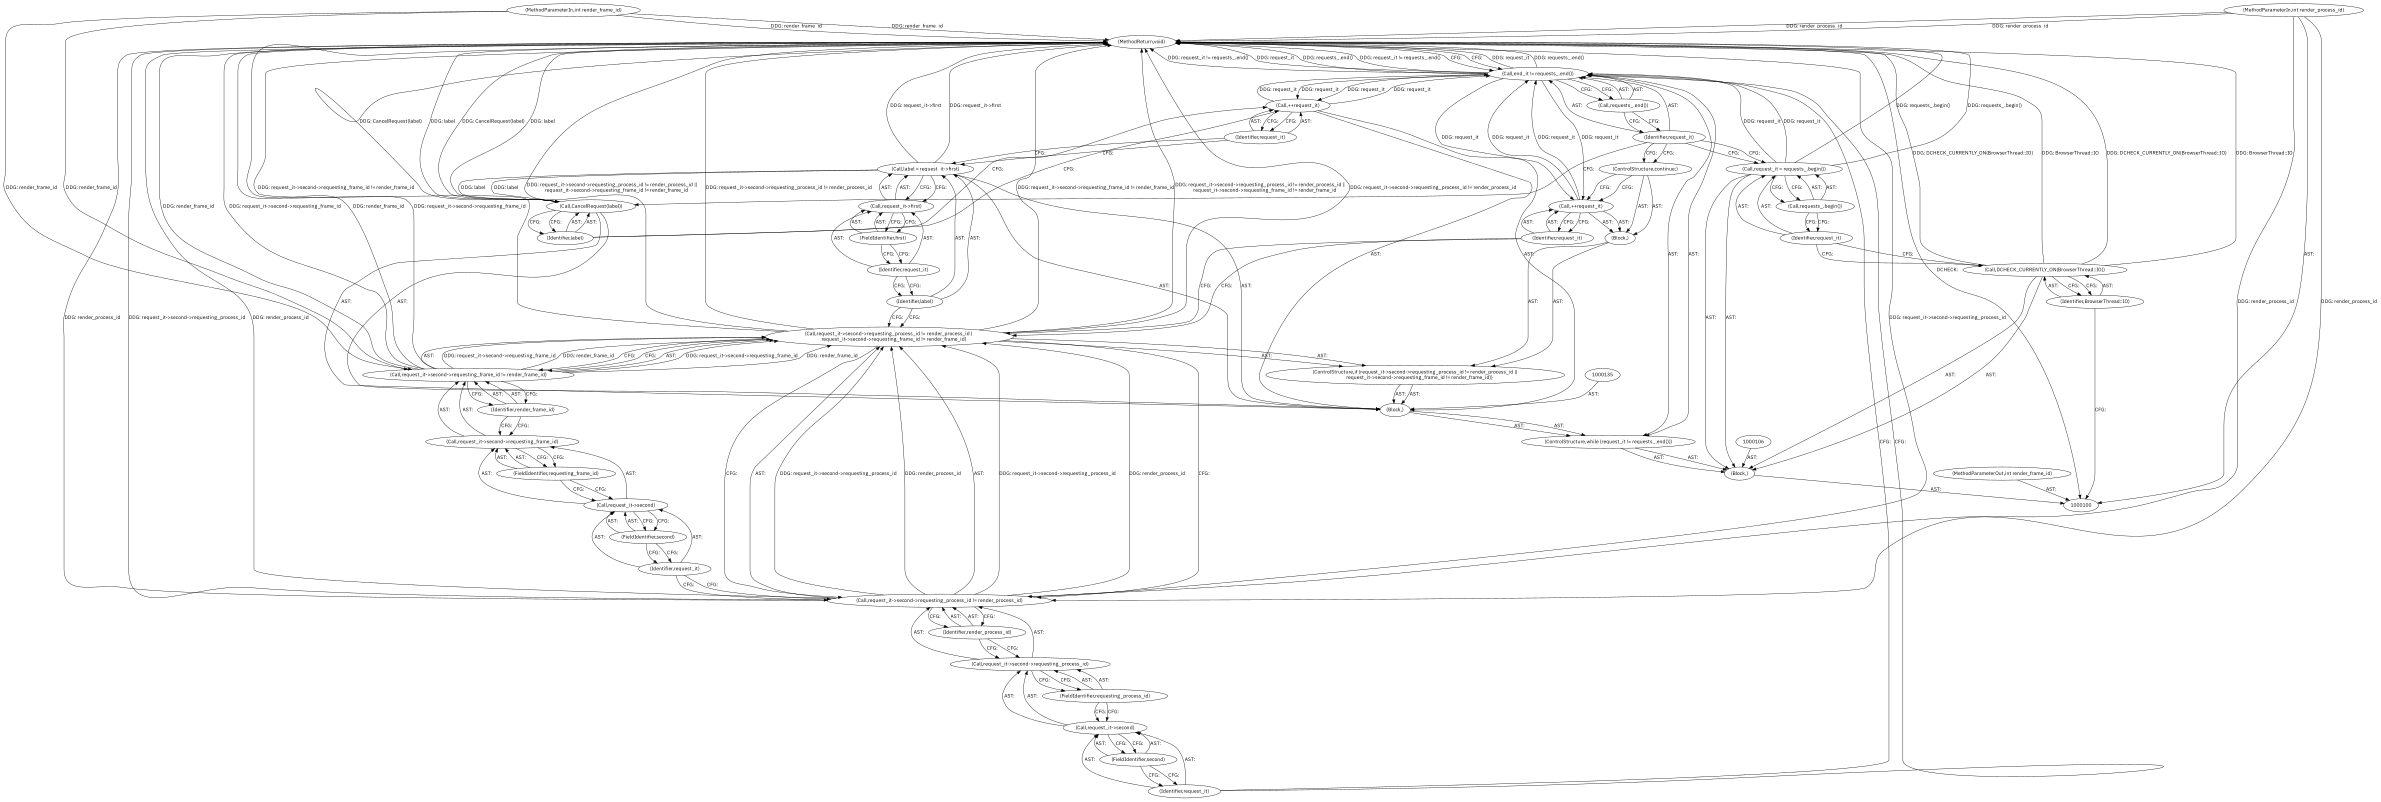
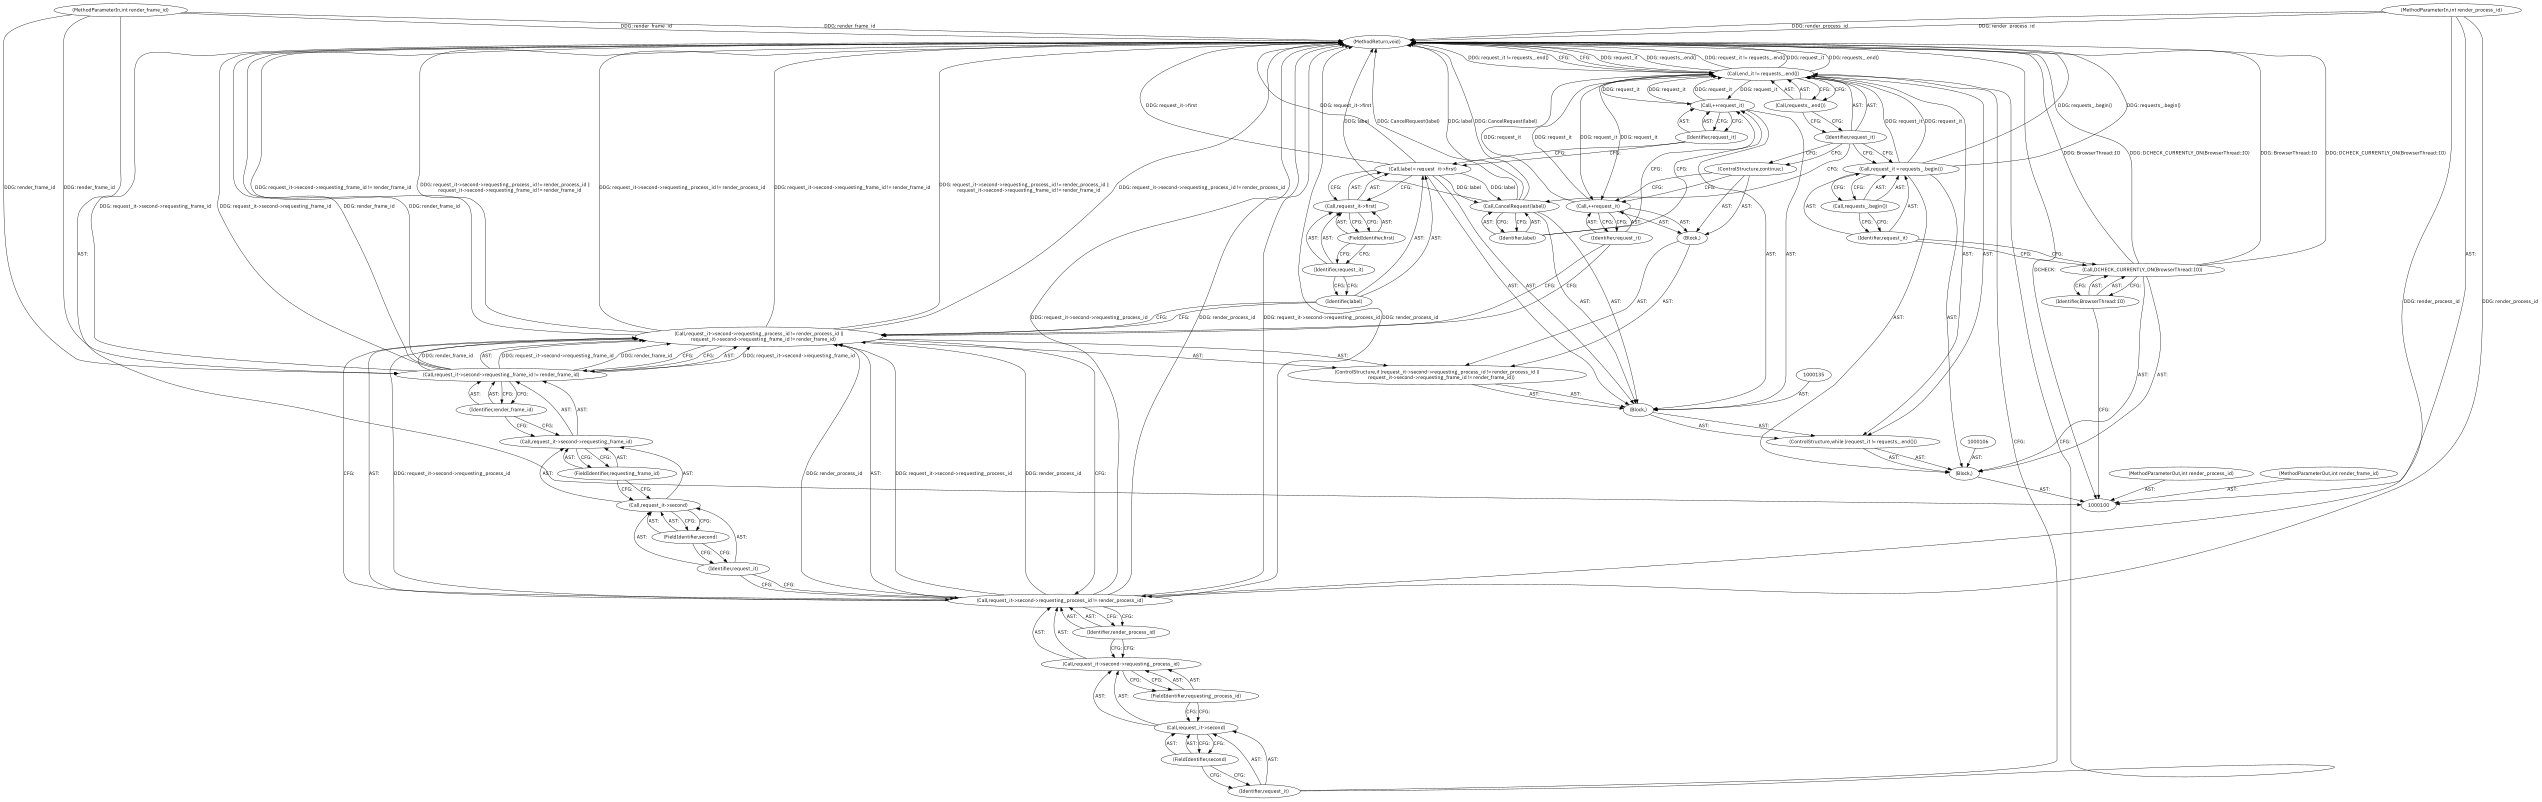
none -> (2181, 474)
none -> (891, 489)
